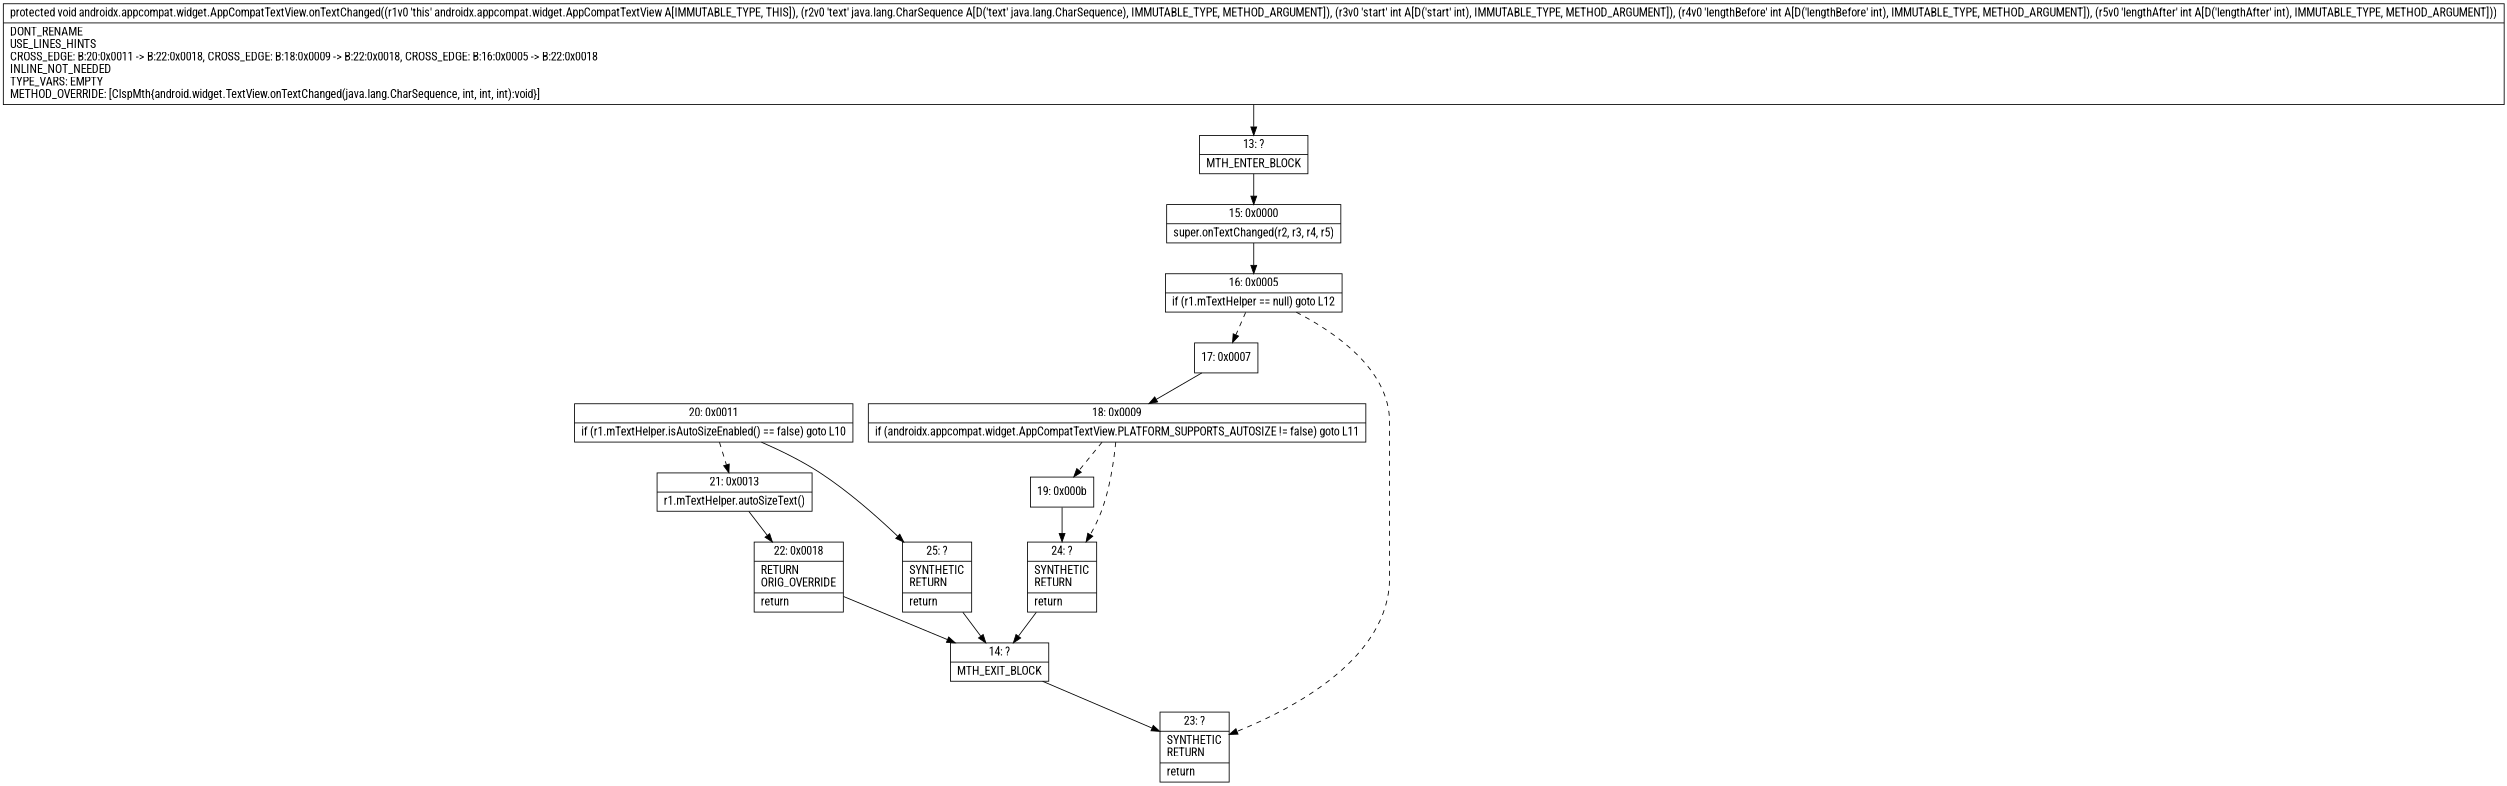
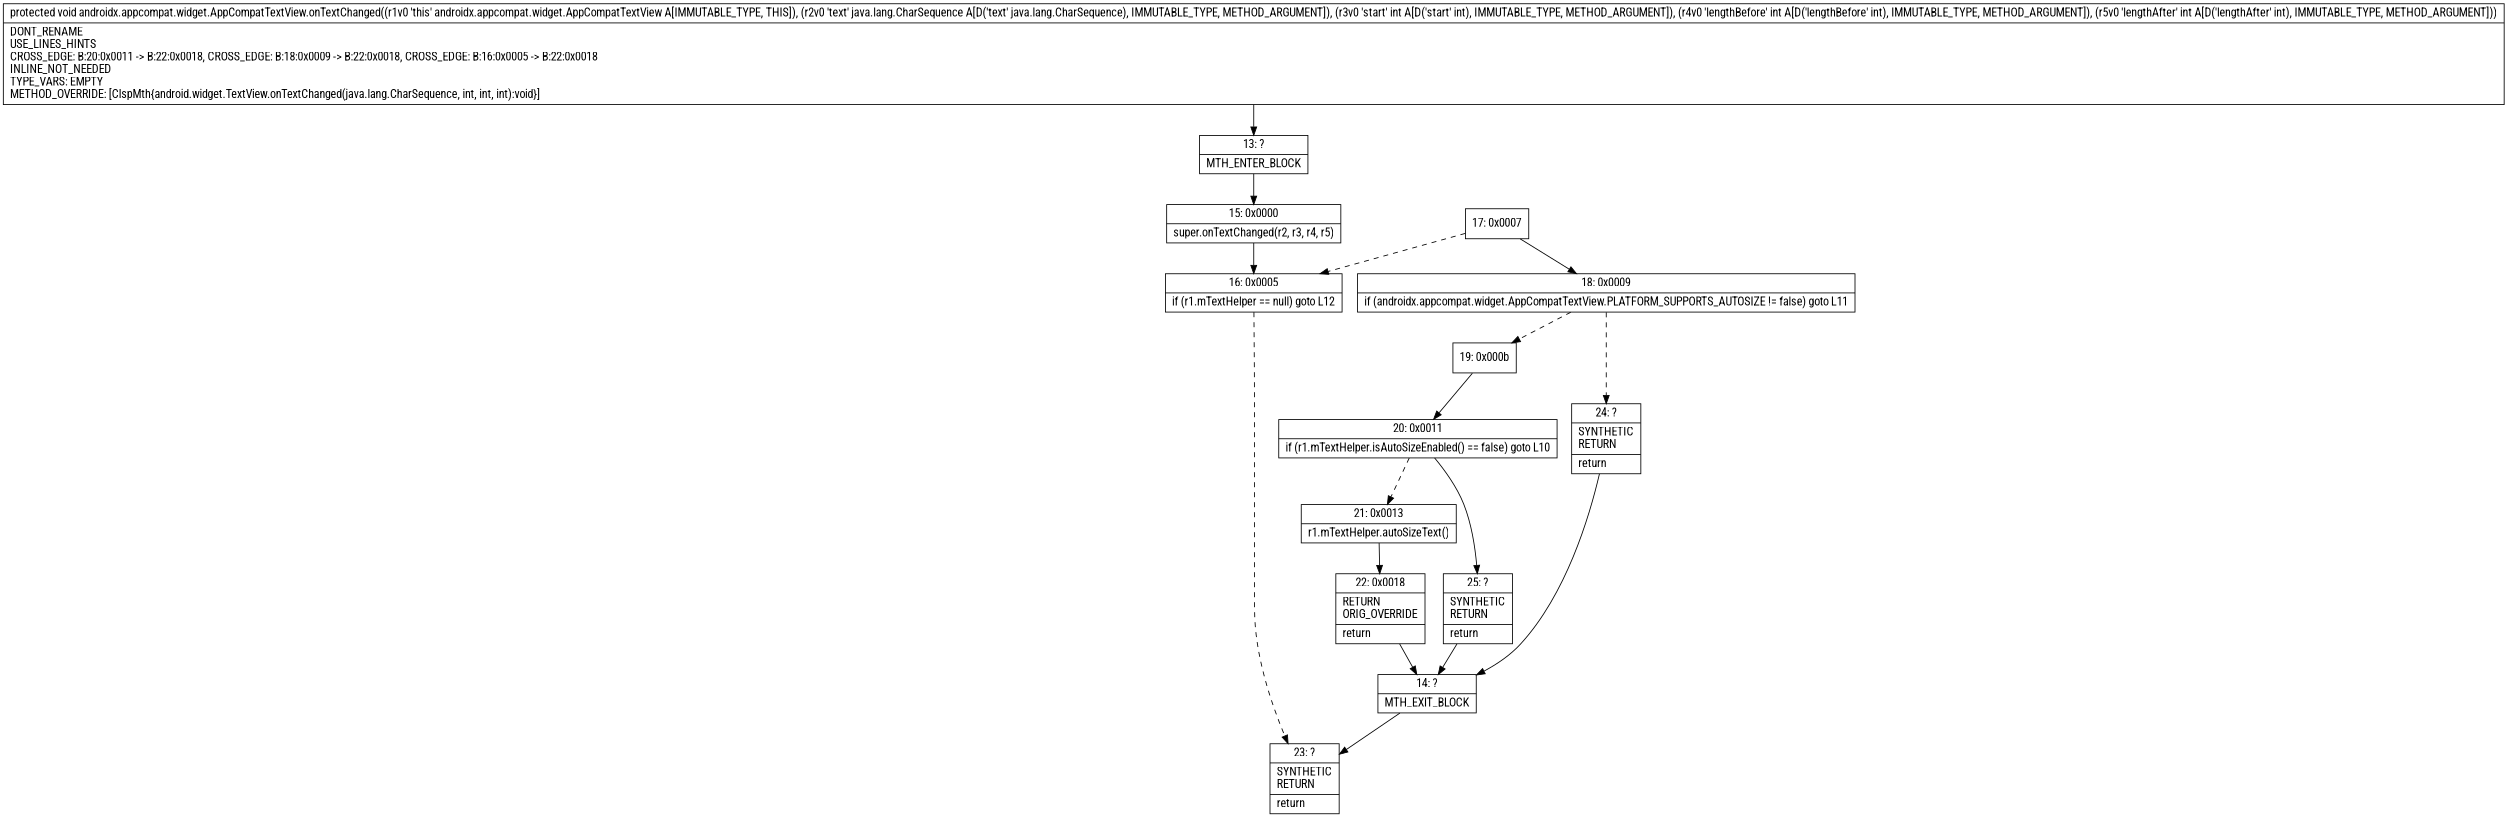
(1241, 324) -> (1397, 252)
(1062, 520) -> (1456, 393)
